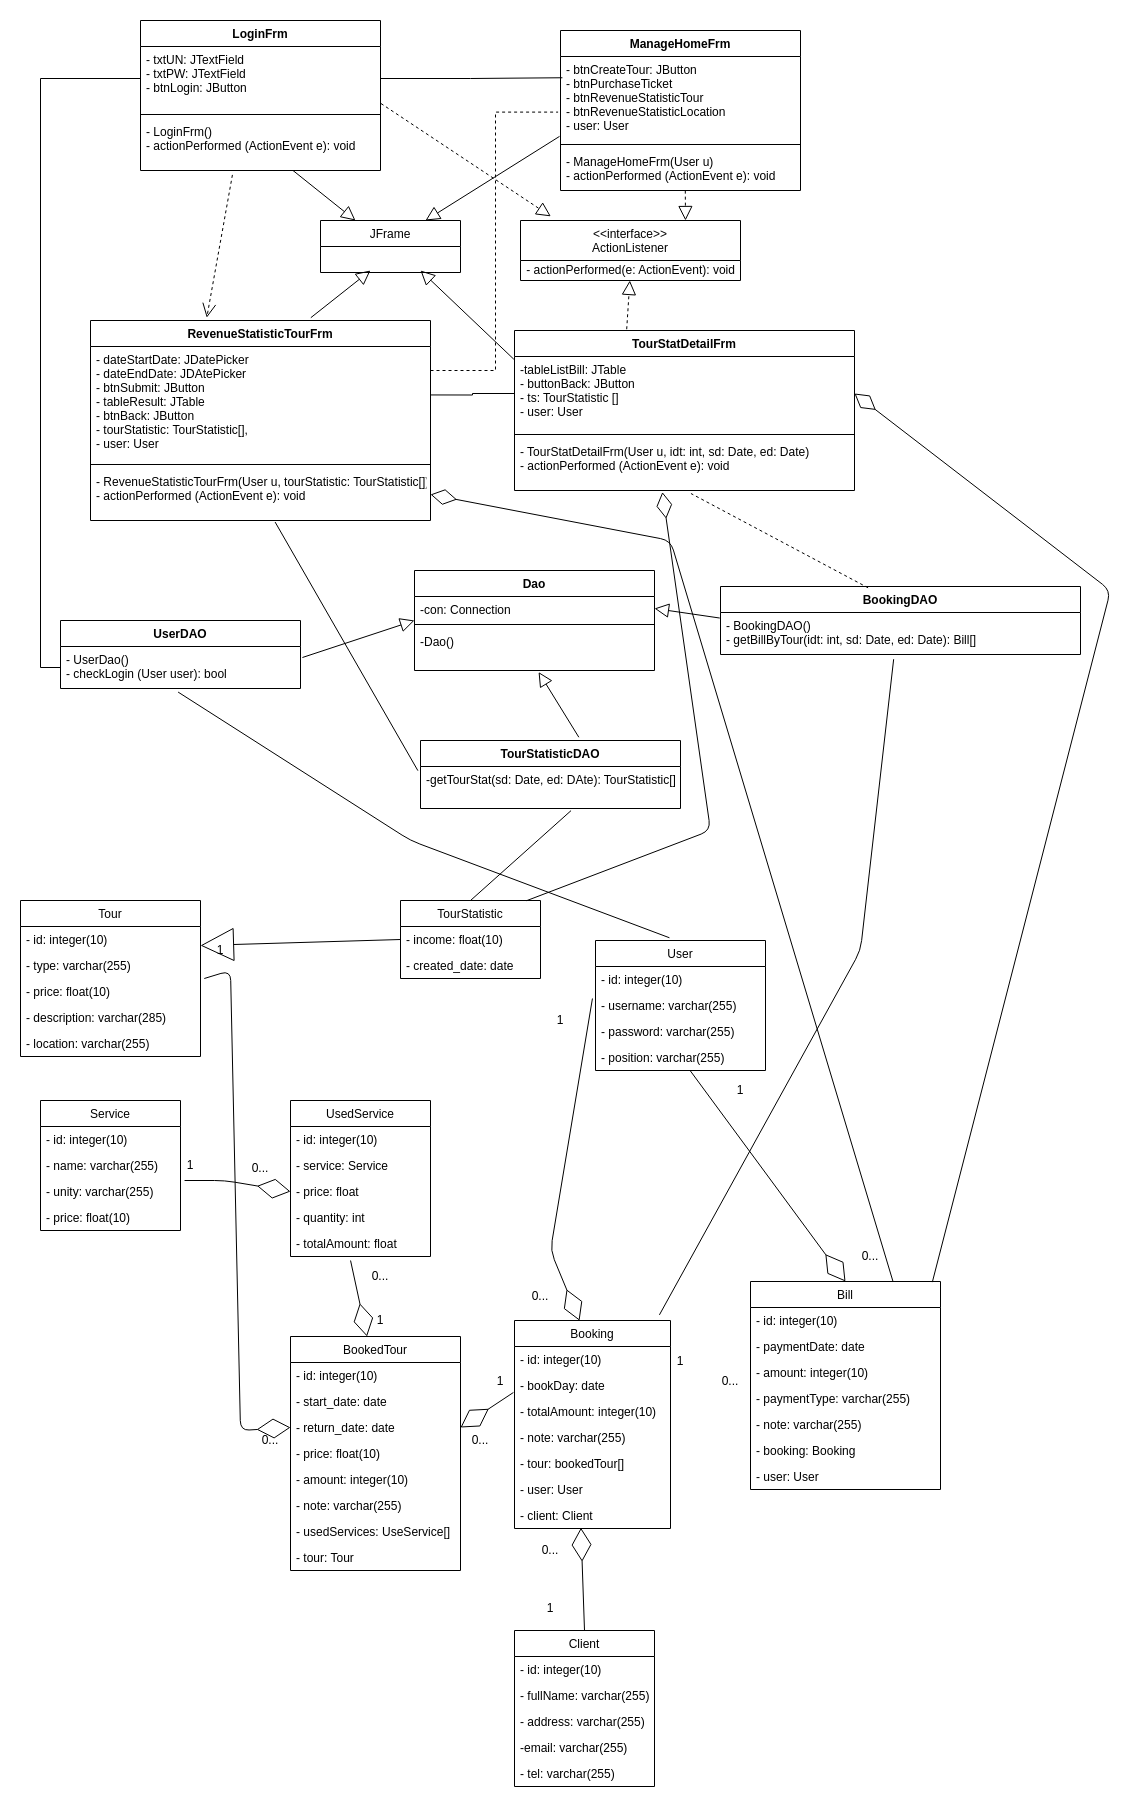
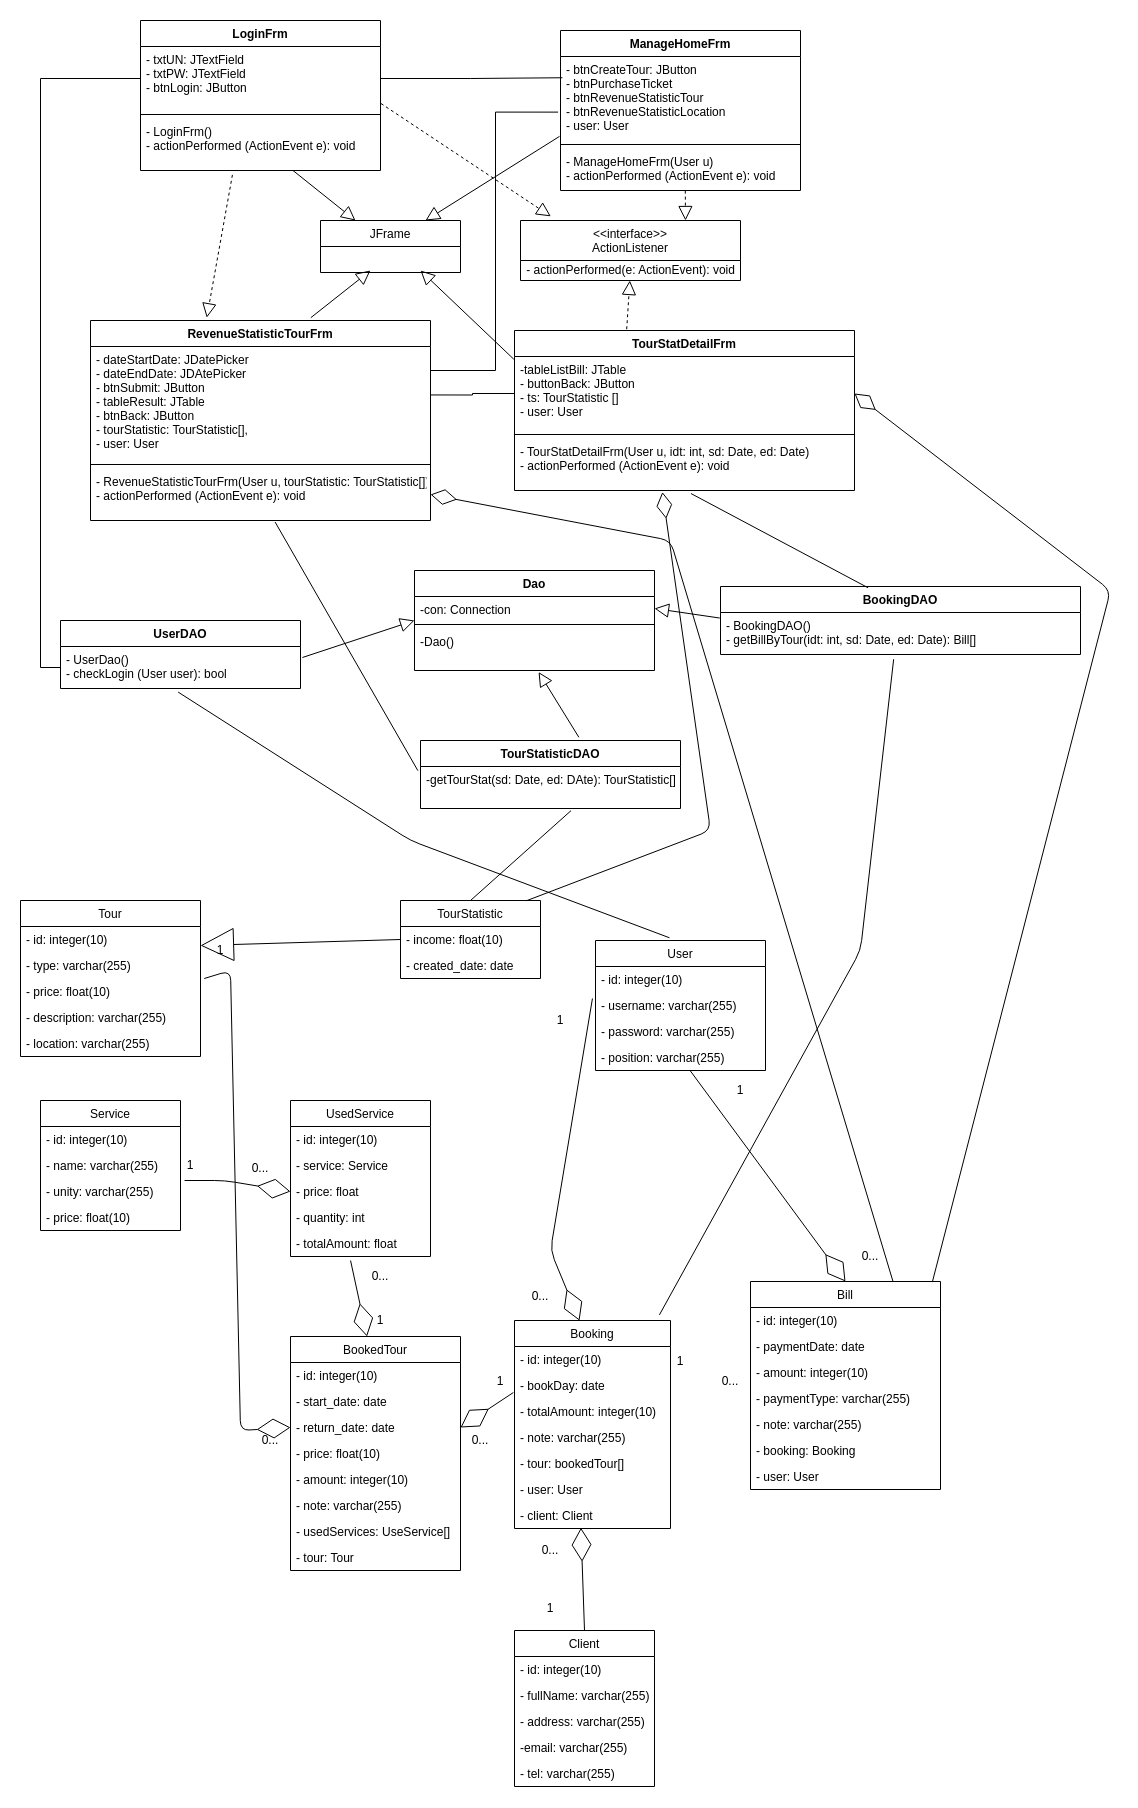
(209, 308) -> (210, 302)
(496, 308) -> (496, 308)
(780, 541) -> (780, 541)
(109, 1018) -> (109, 1018)
